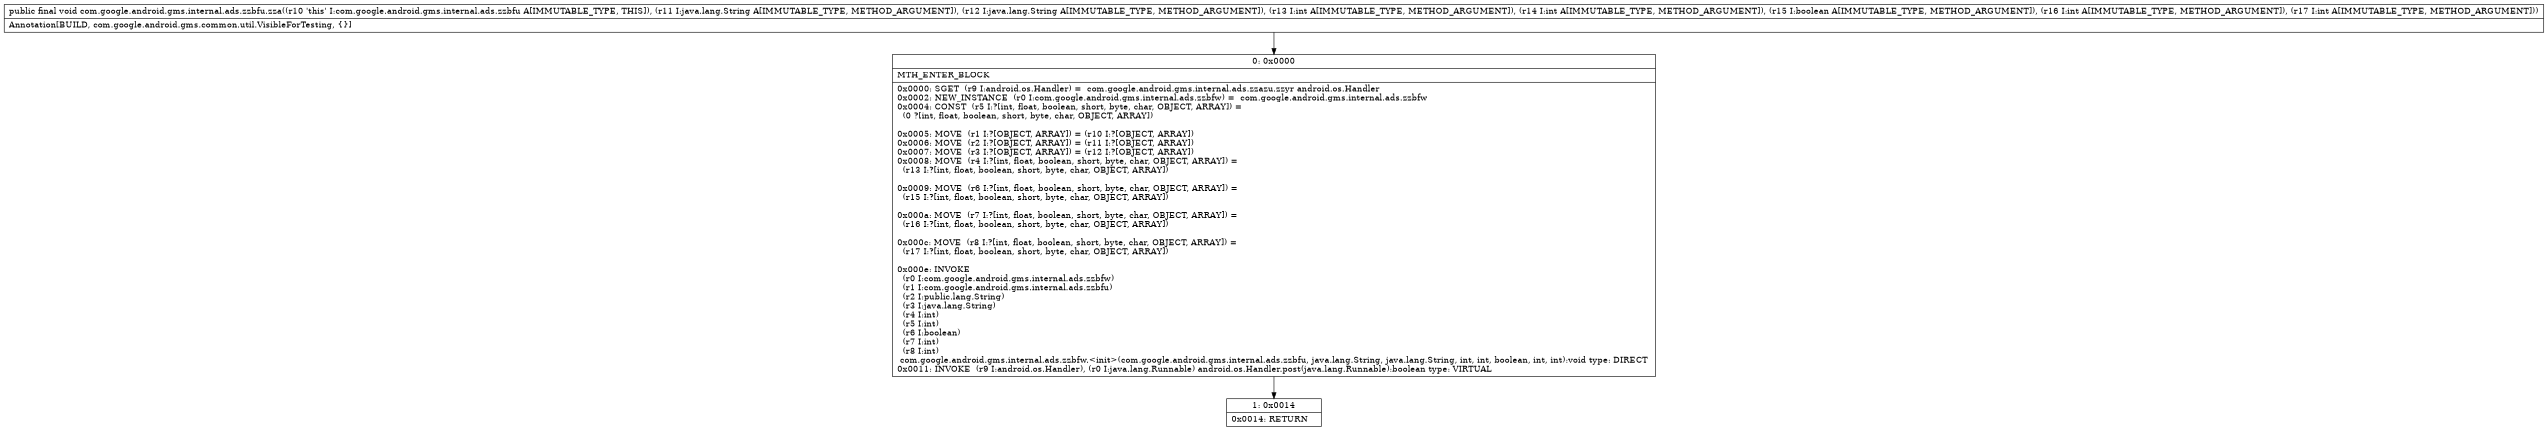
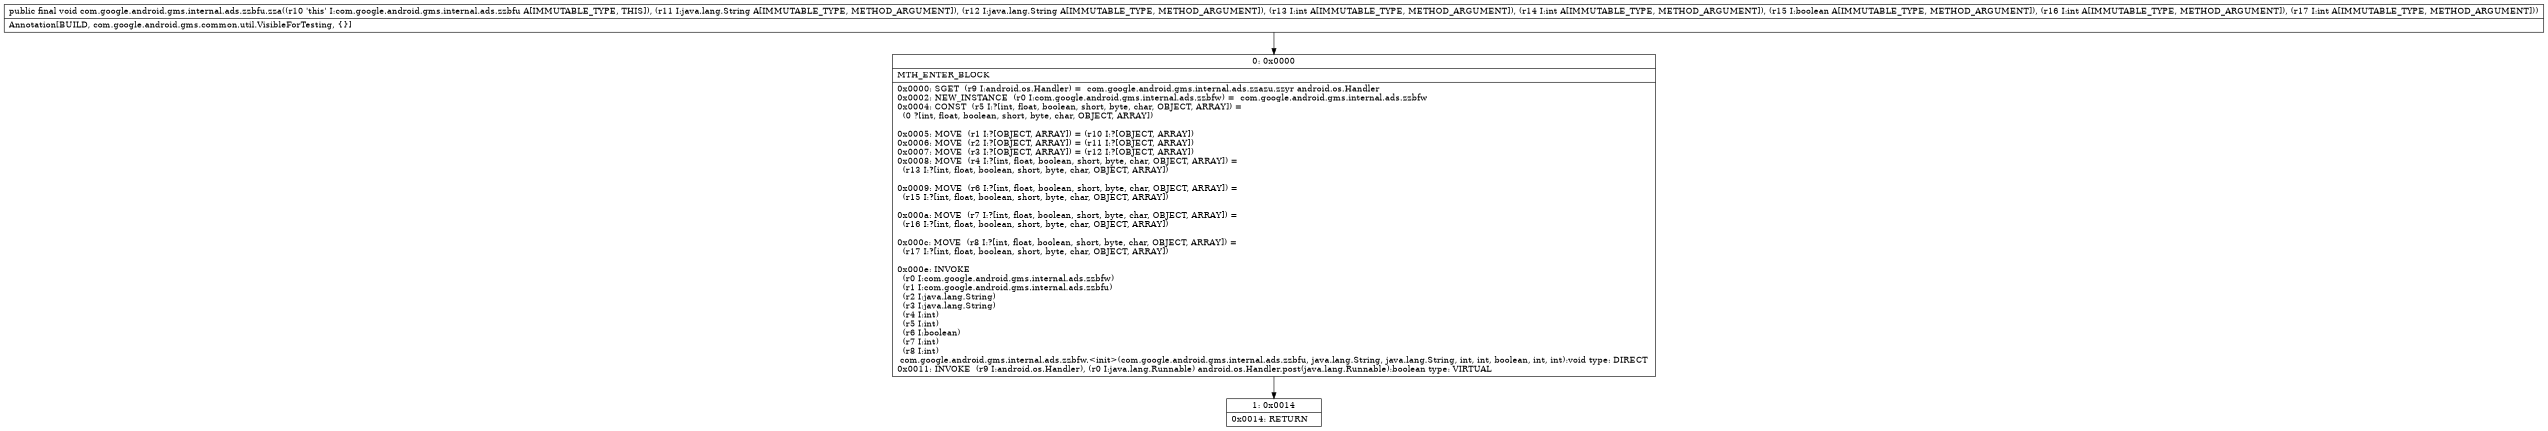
(951, 297) -> (947, 297)
